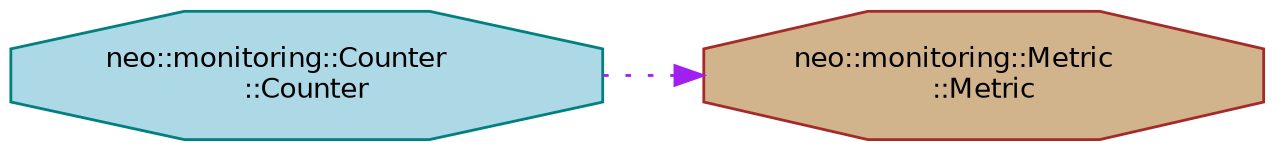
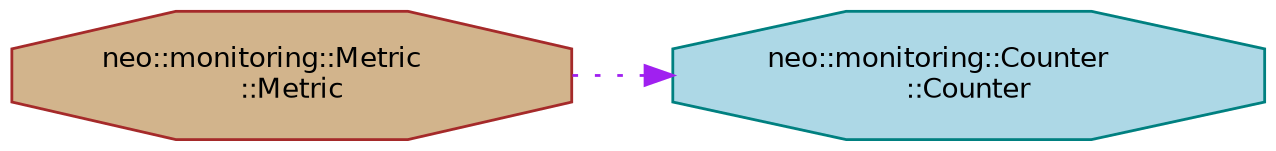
(639, 75) -> (609, 75)
